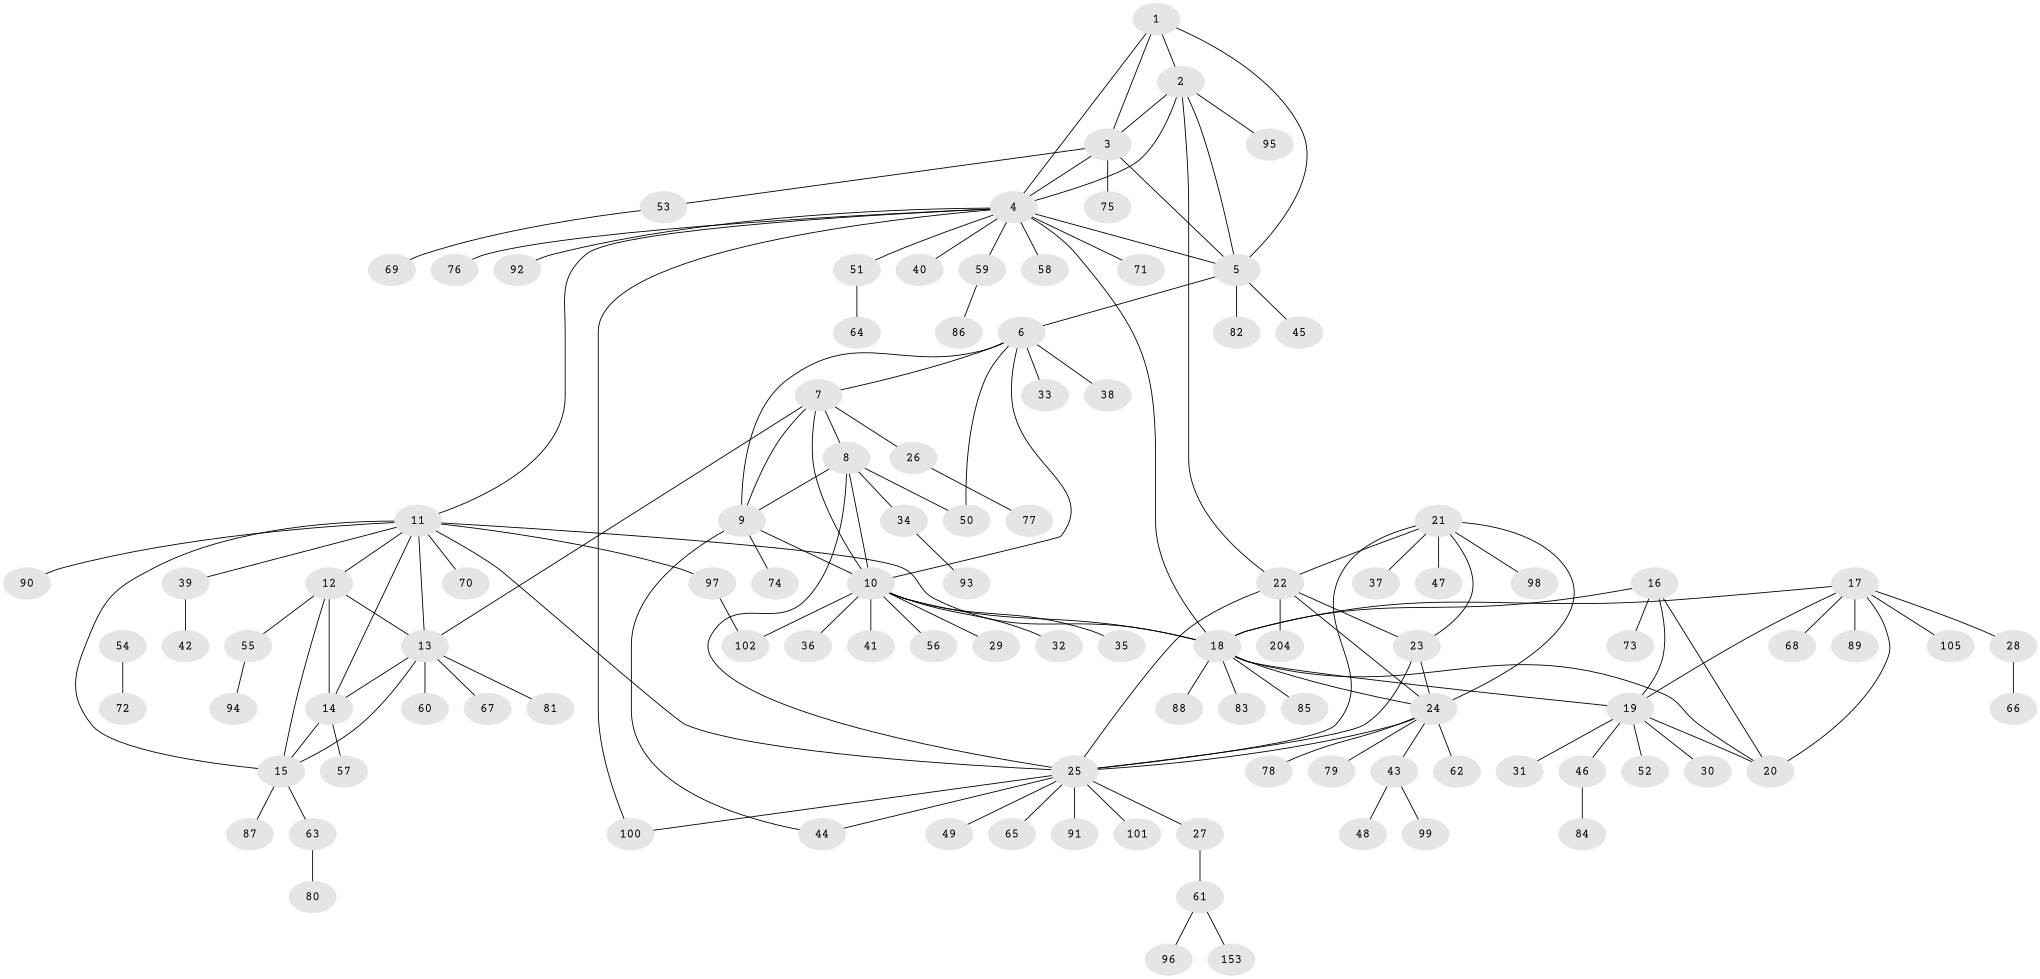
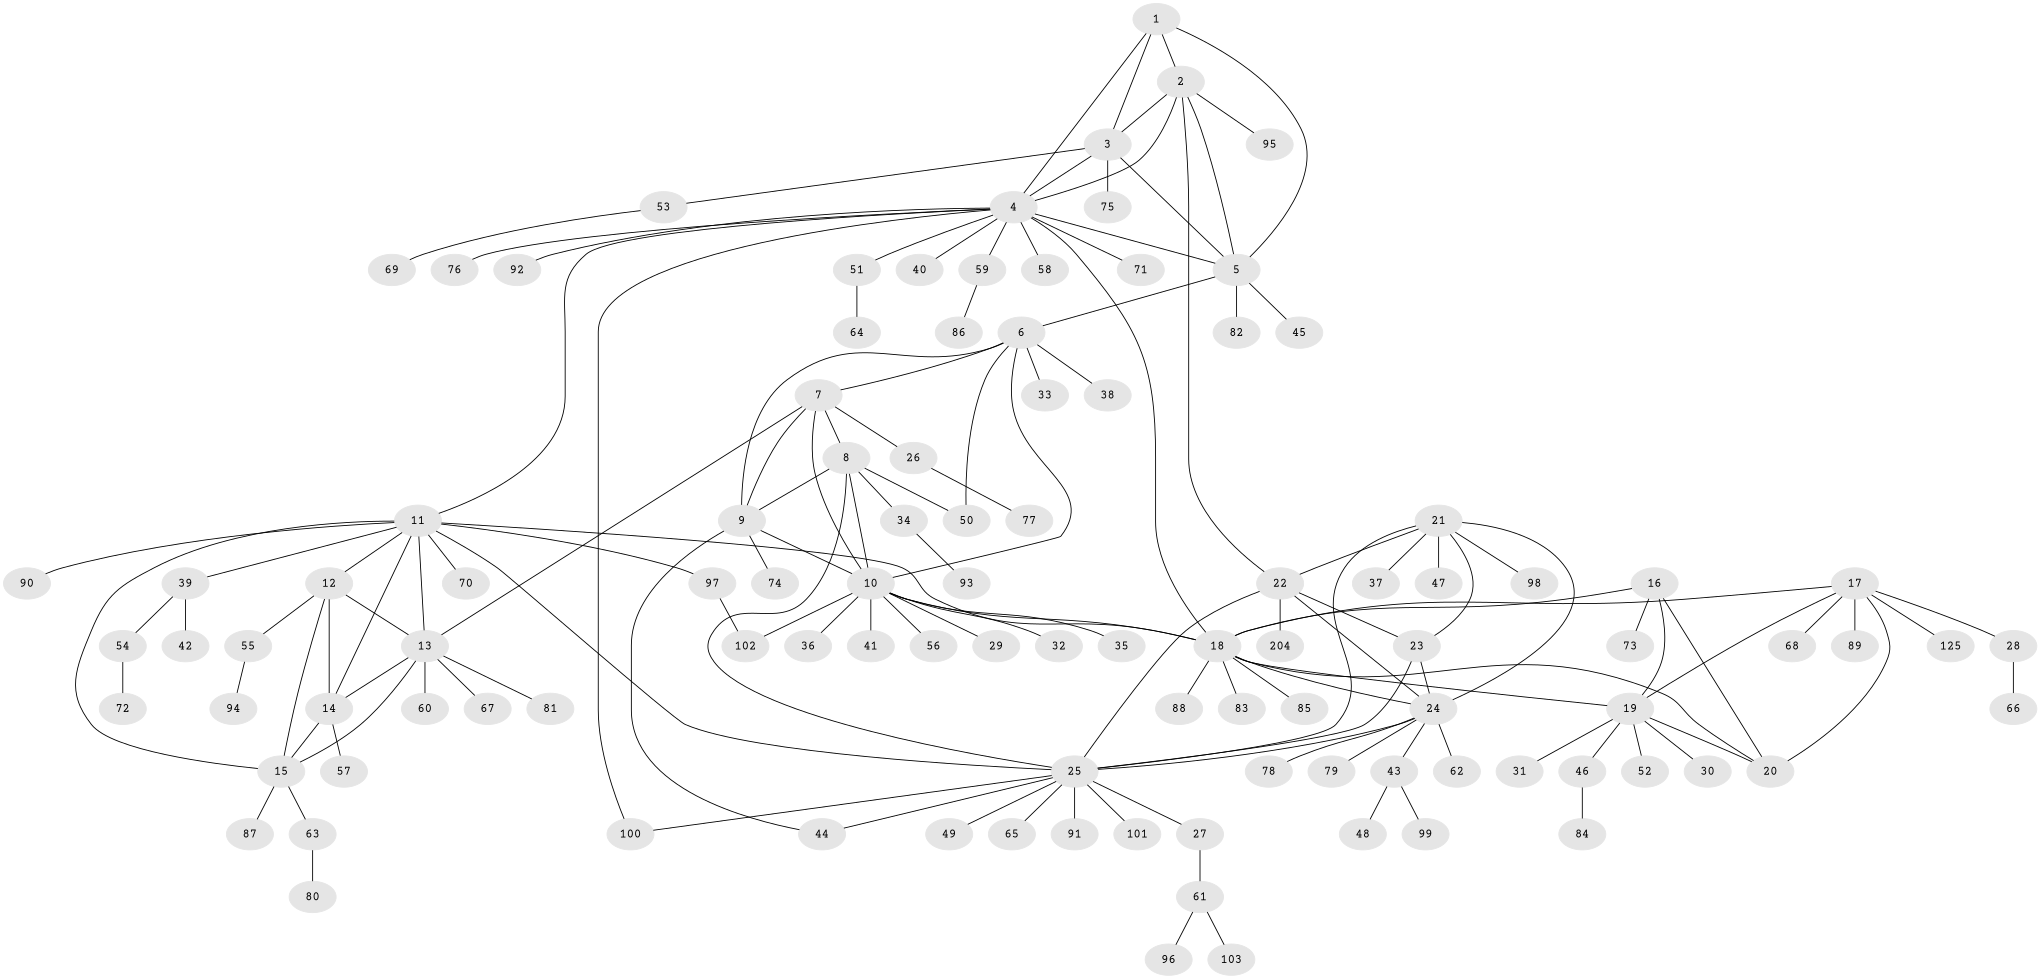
none -> (154, 615)
(1951, 646) -> (1951, 646)
(1231, 960) -> (1231, 960)
